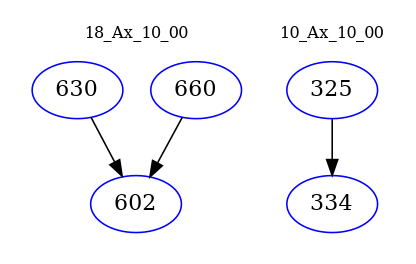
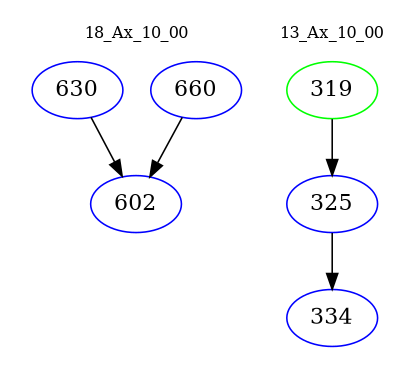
(332, 34) -> (332, 34)
none -> (332, 90)
